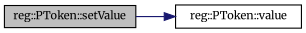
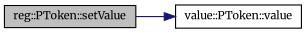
(239, 17) -> (239, 17)
